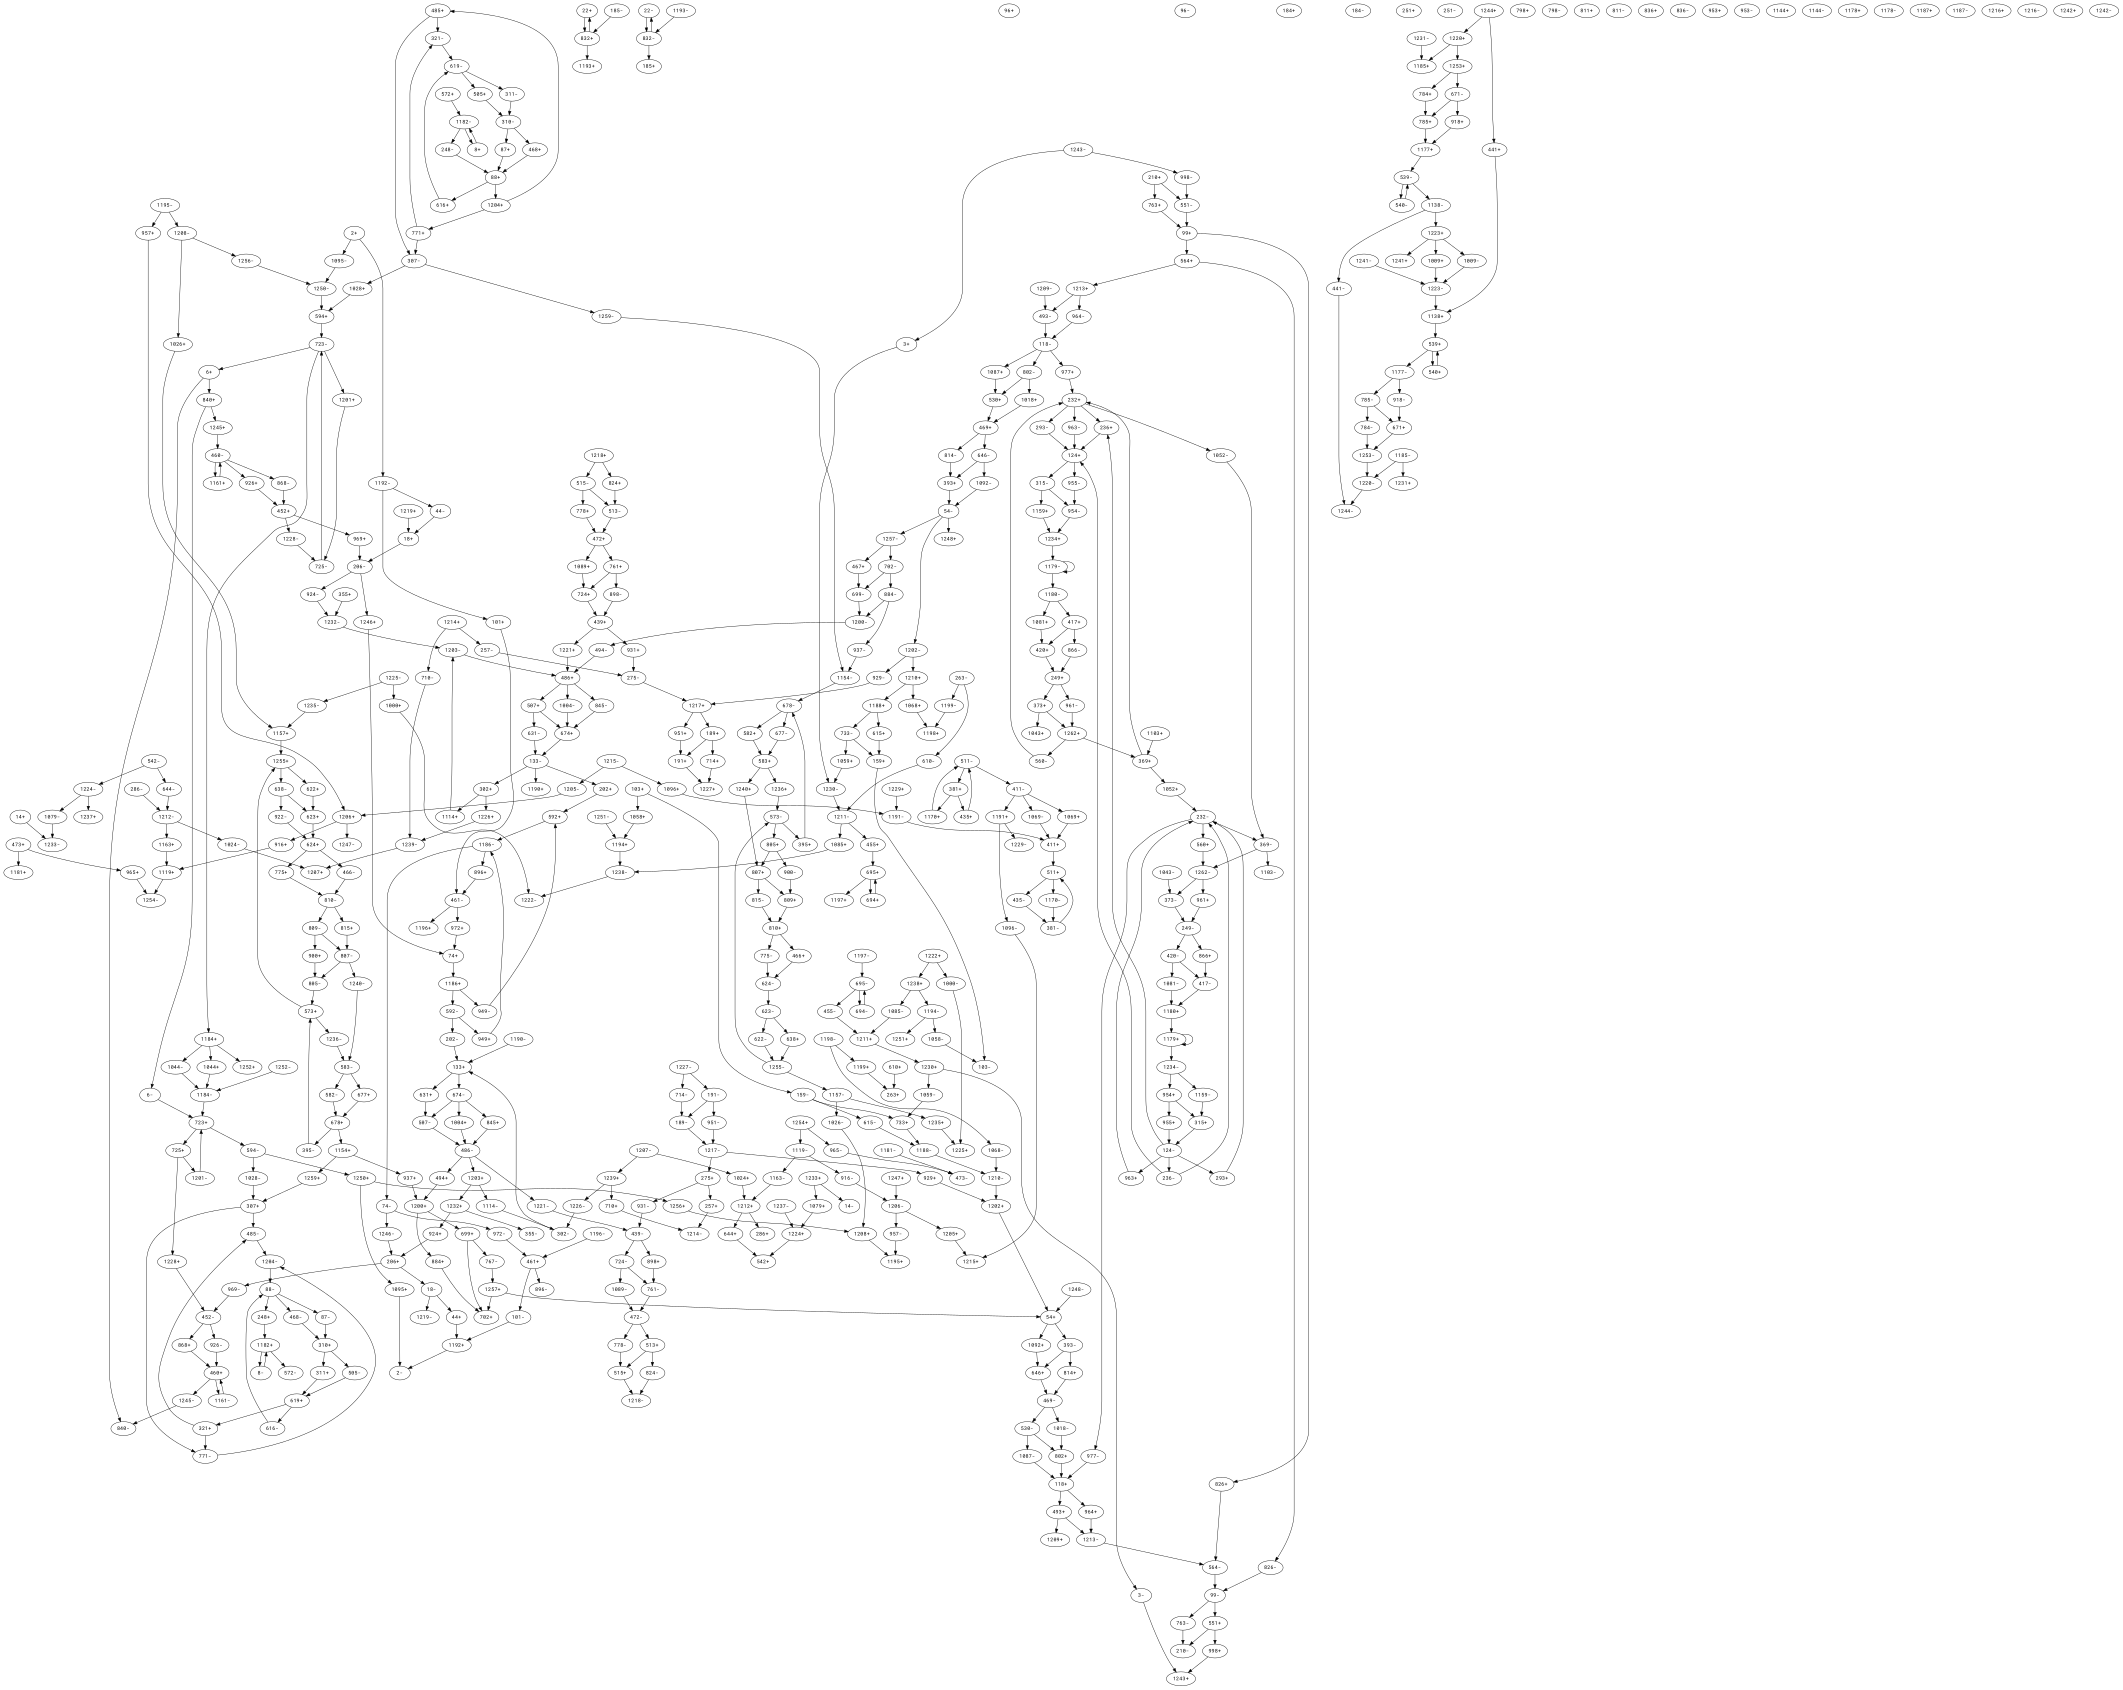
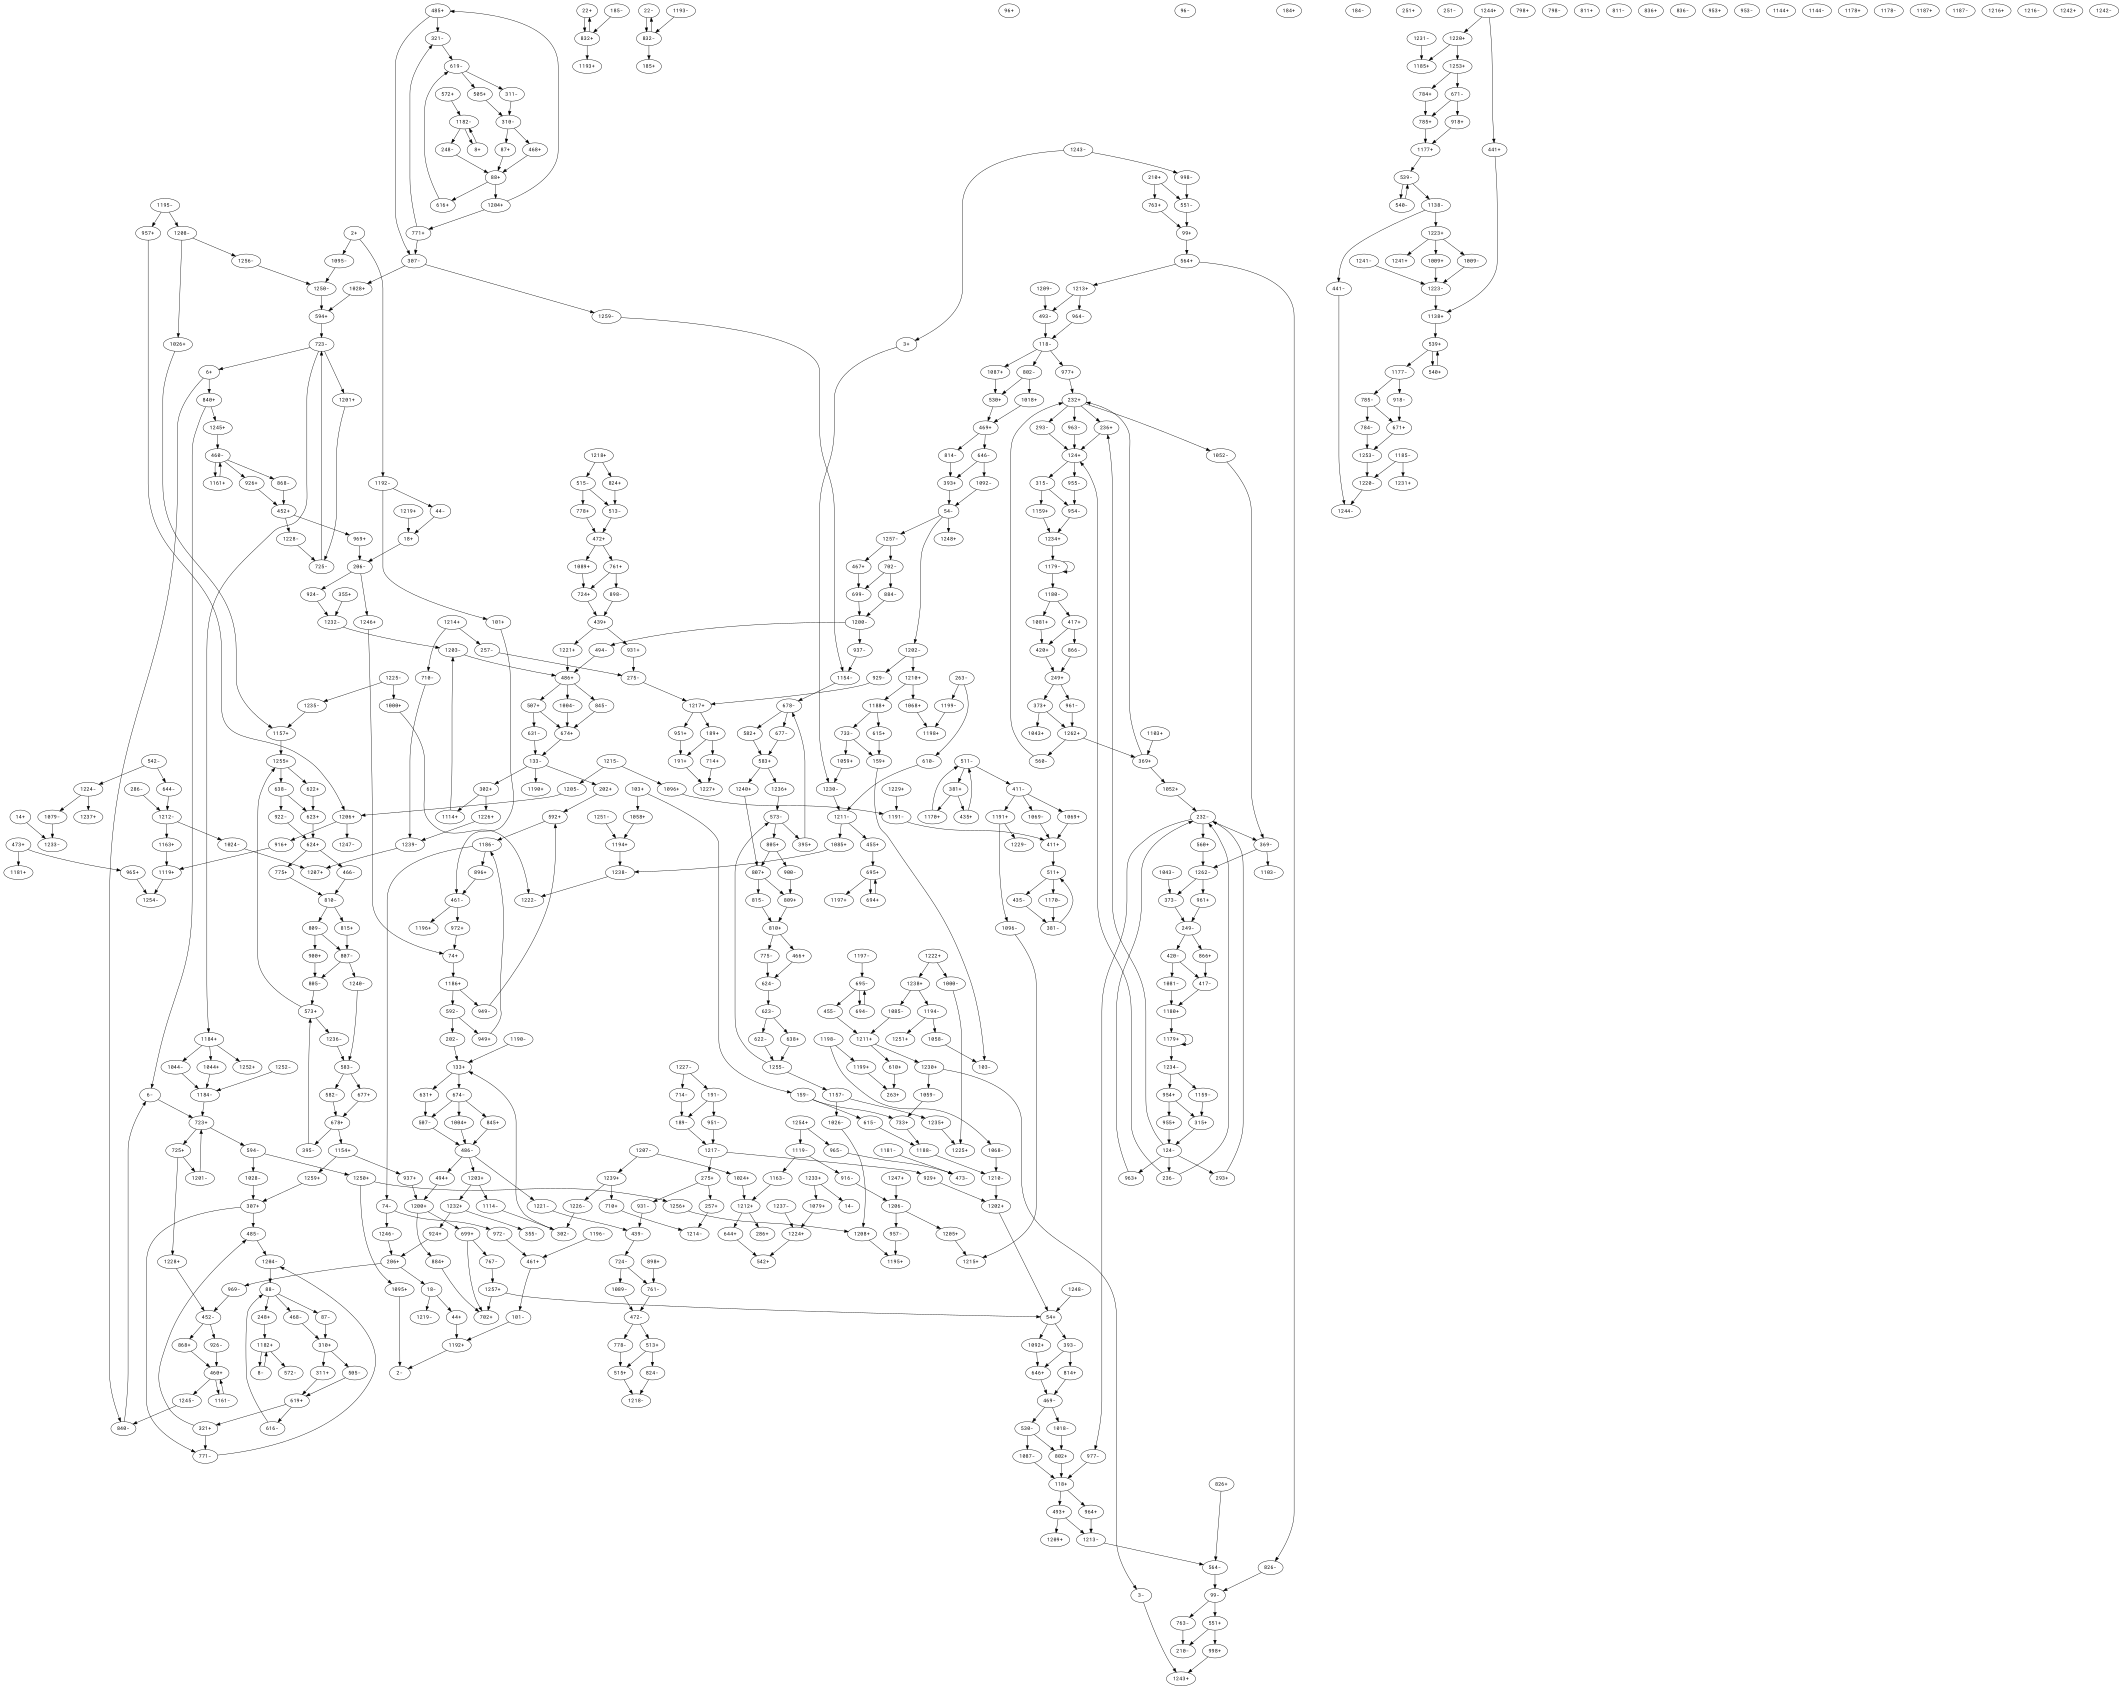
(881, 623) -> (860, 634)
(1309, 838) -> none
none -> (878, 1052)
(645, 1246) -> none
none -> (128, 1262)
(542, 1290) -> none
